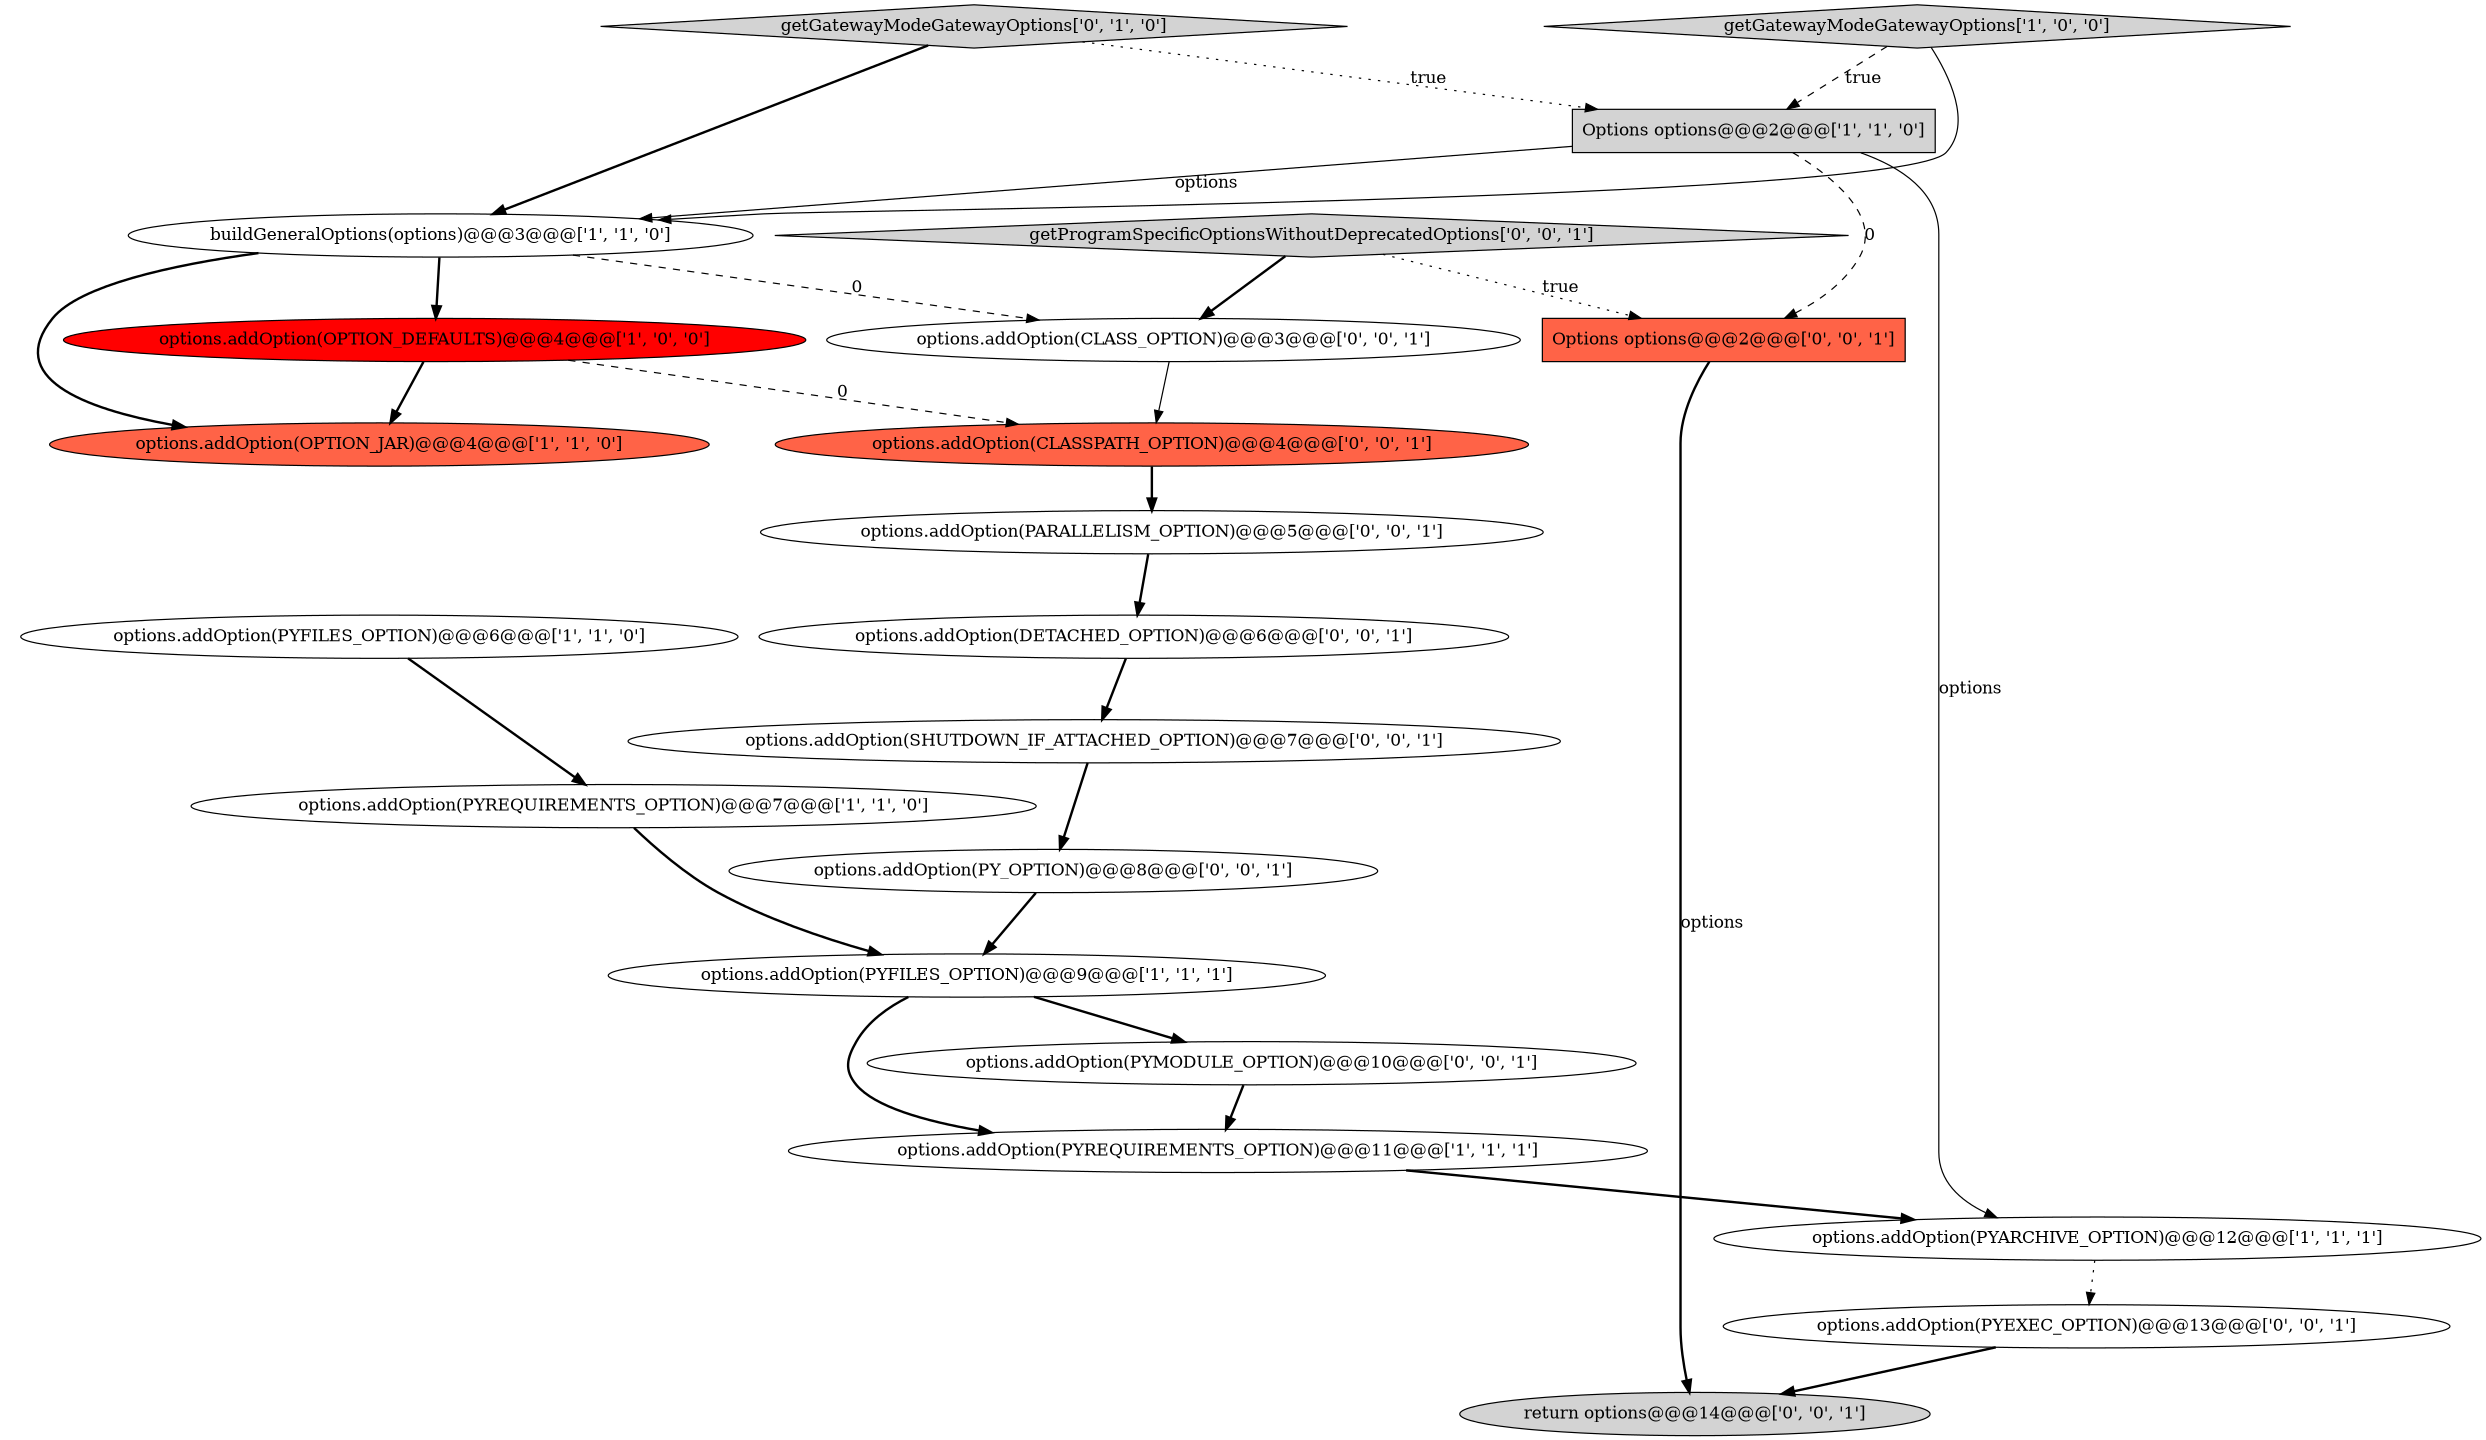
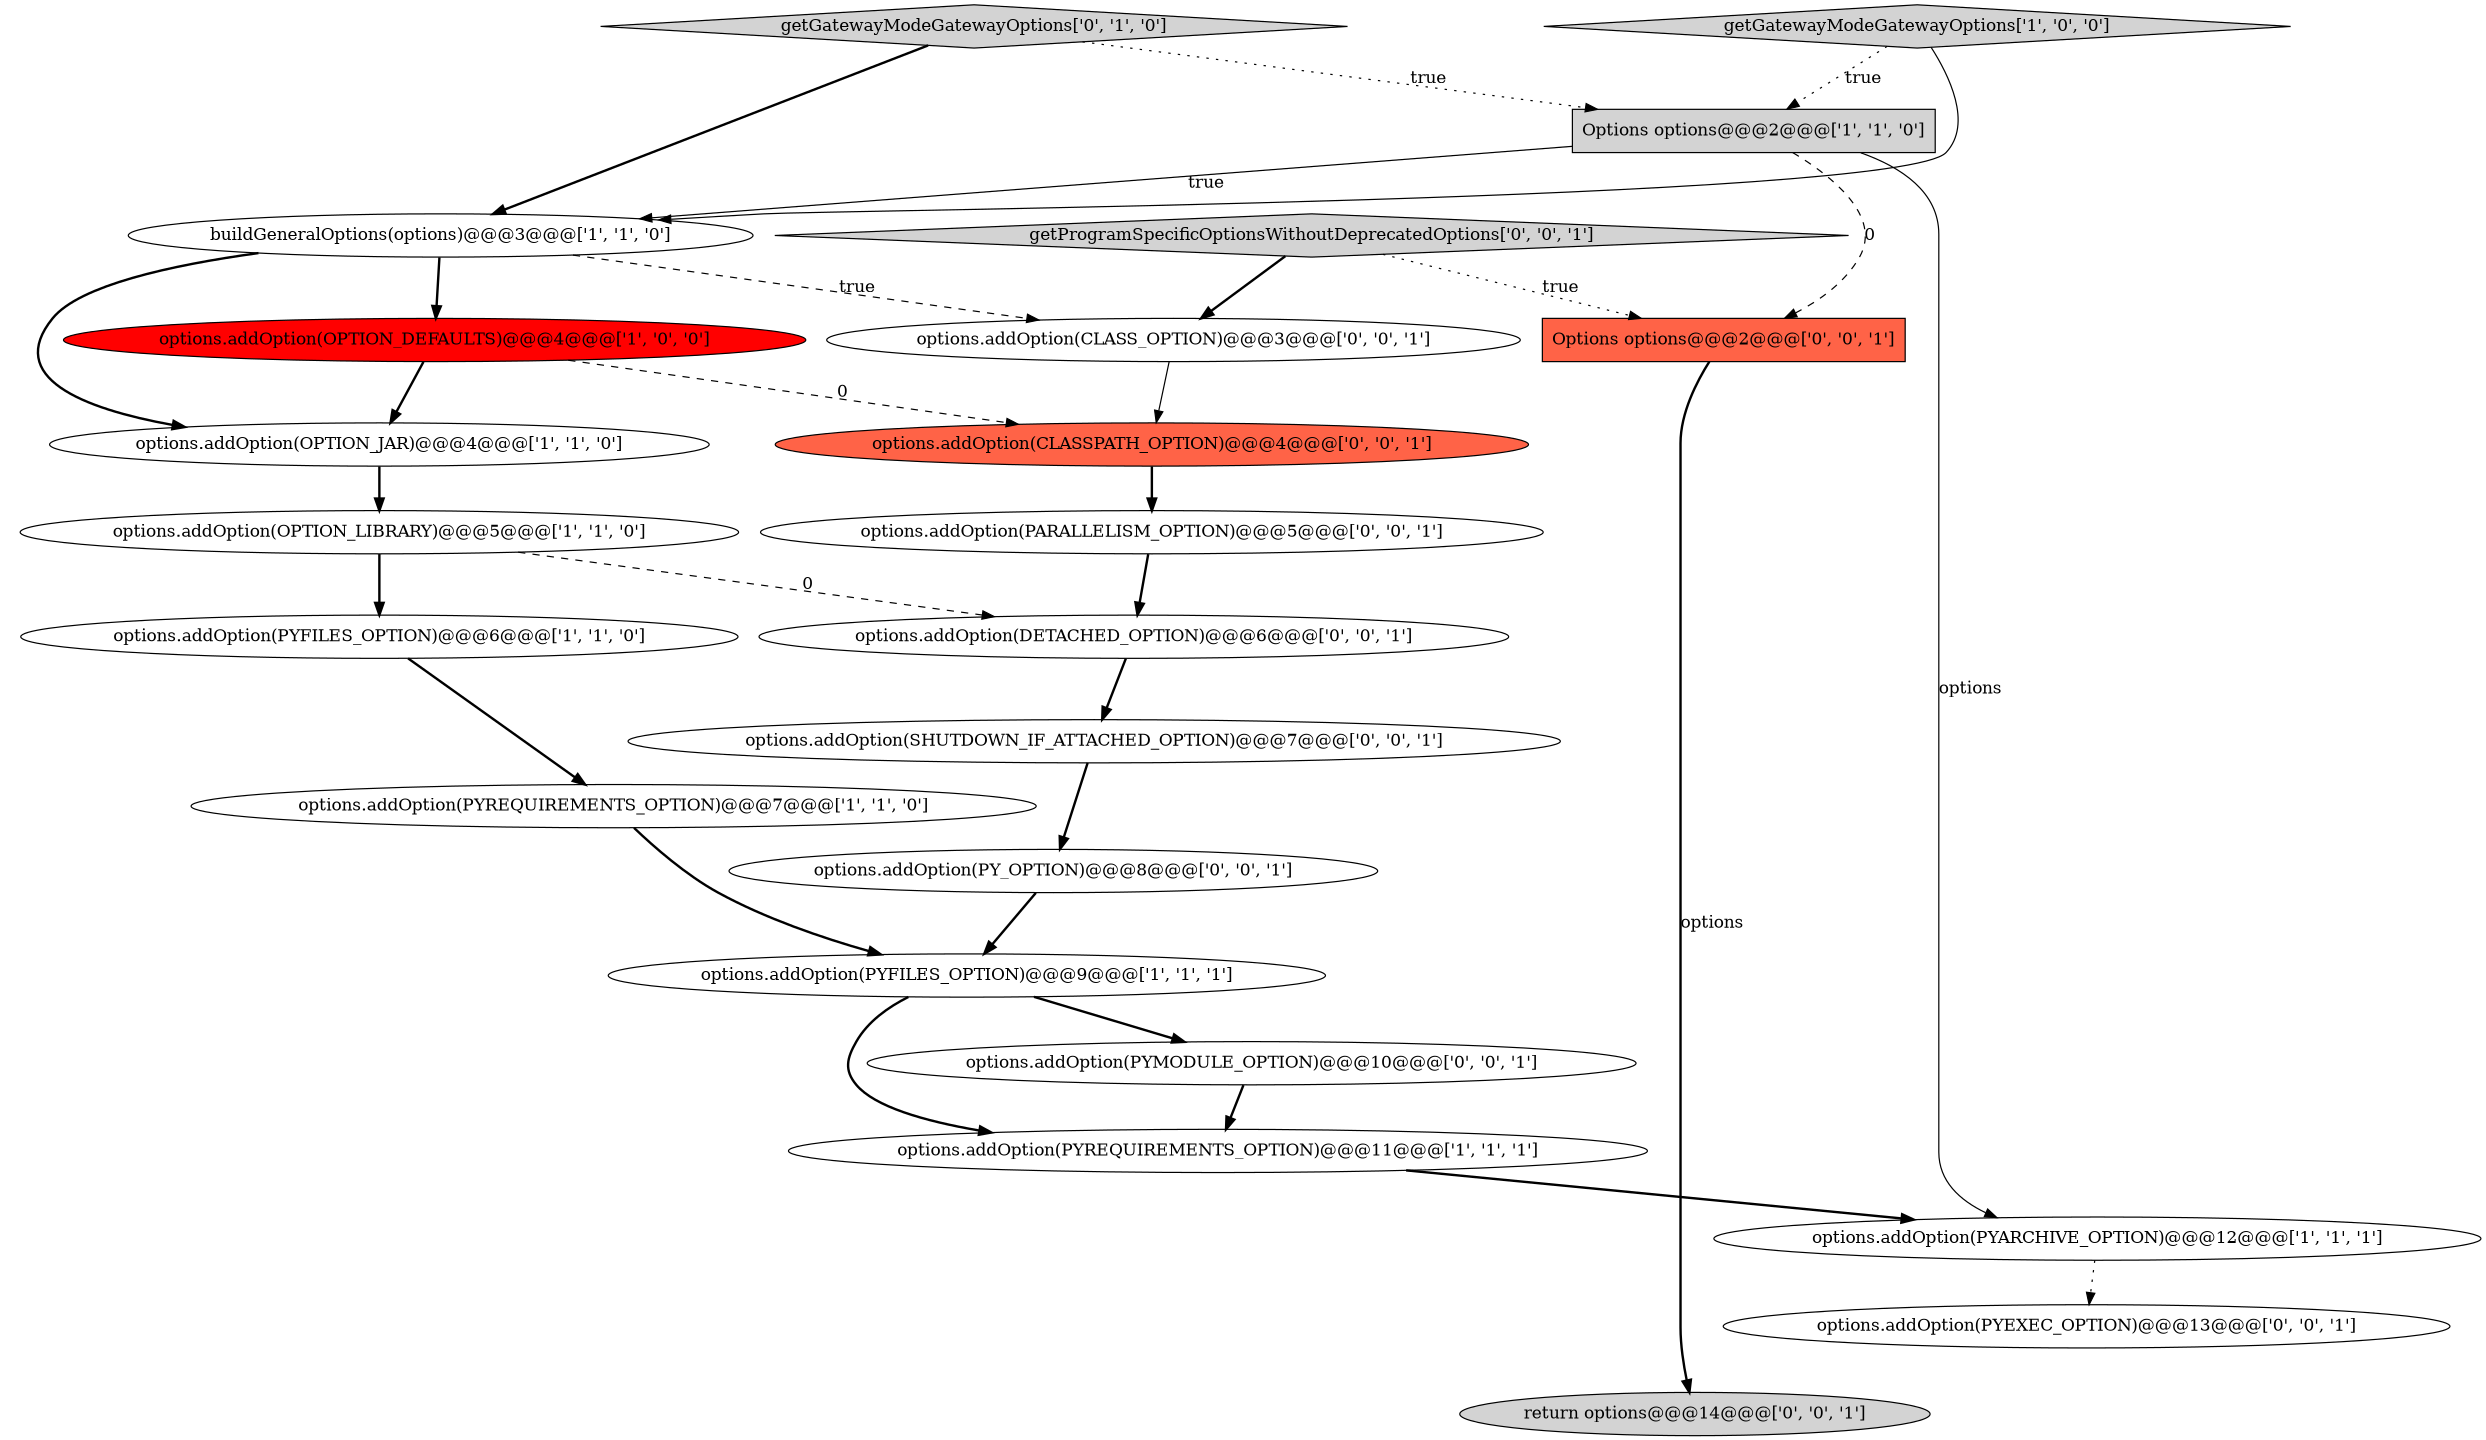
(1842, 74) -> (1842, 74)
(1207, 183) -> (1207, 183)
(858, 288) -> (858, 288)
(379, 445) -> (379, 445)
none -> (379, 532)
(1895, 1369) -> none
